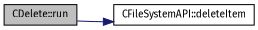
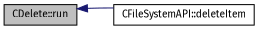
(90, 21) -> (101, 8)
